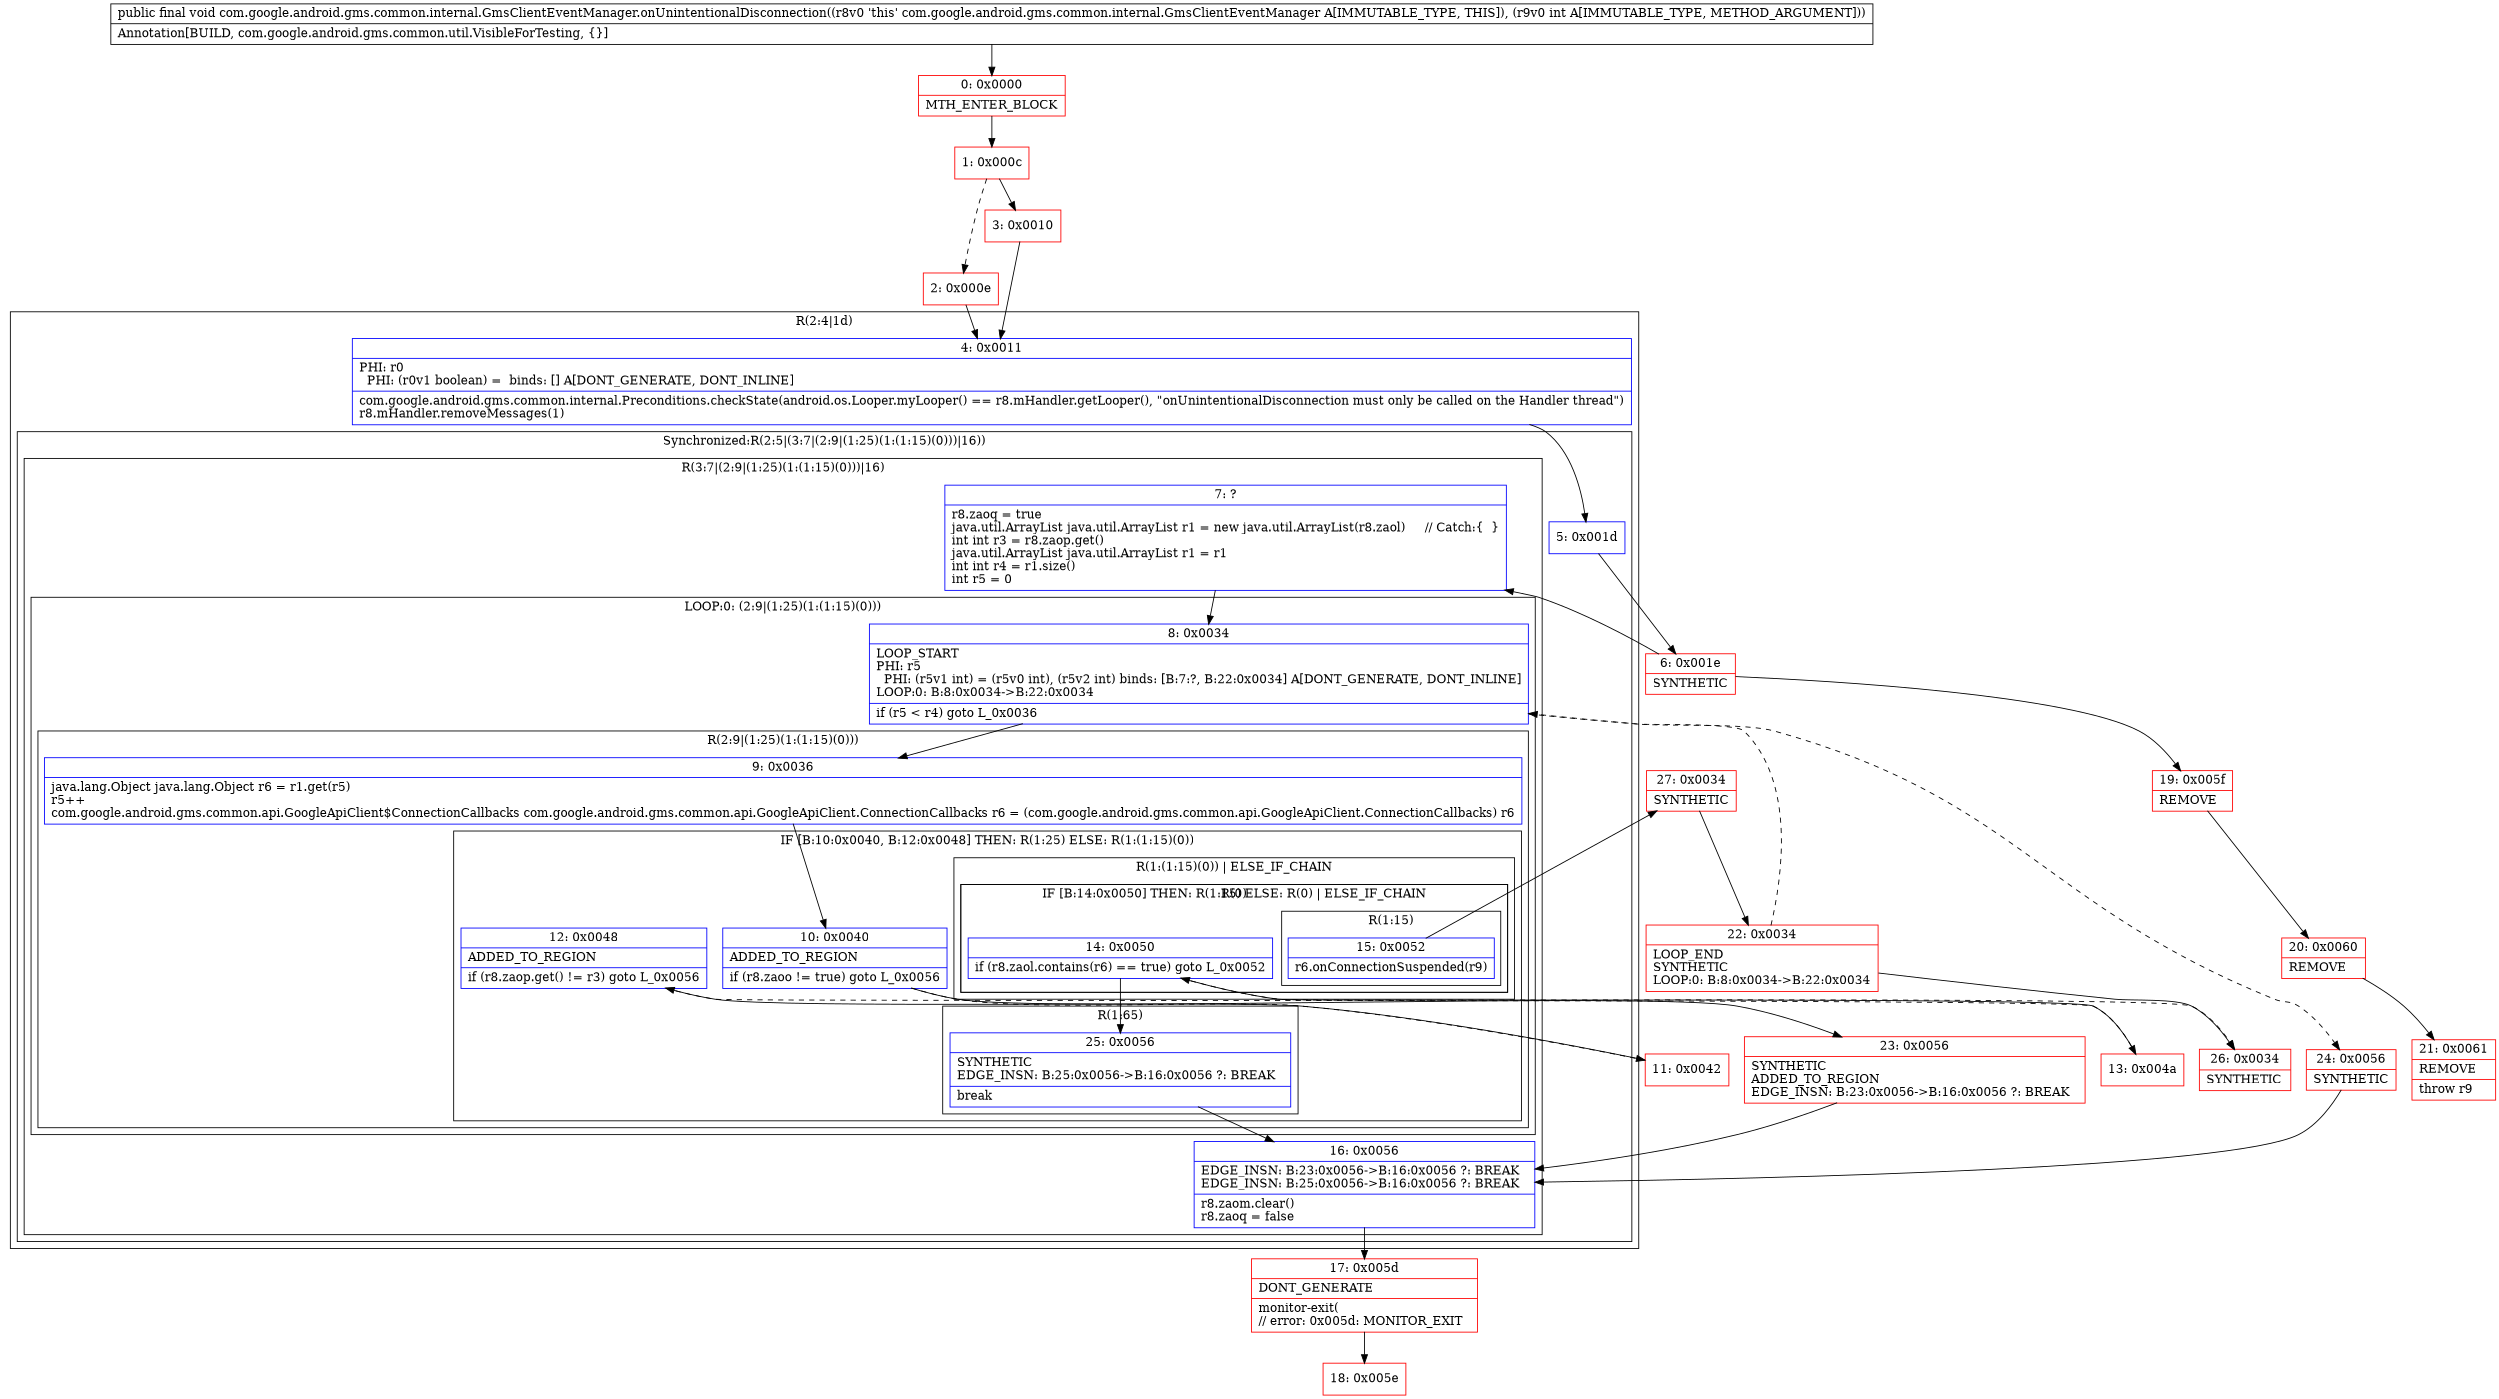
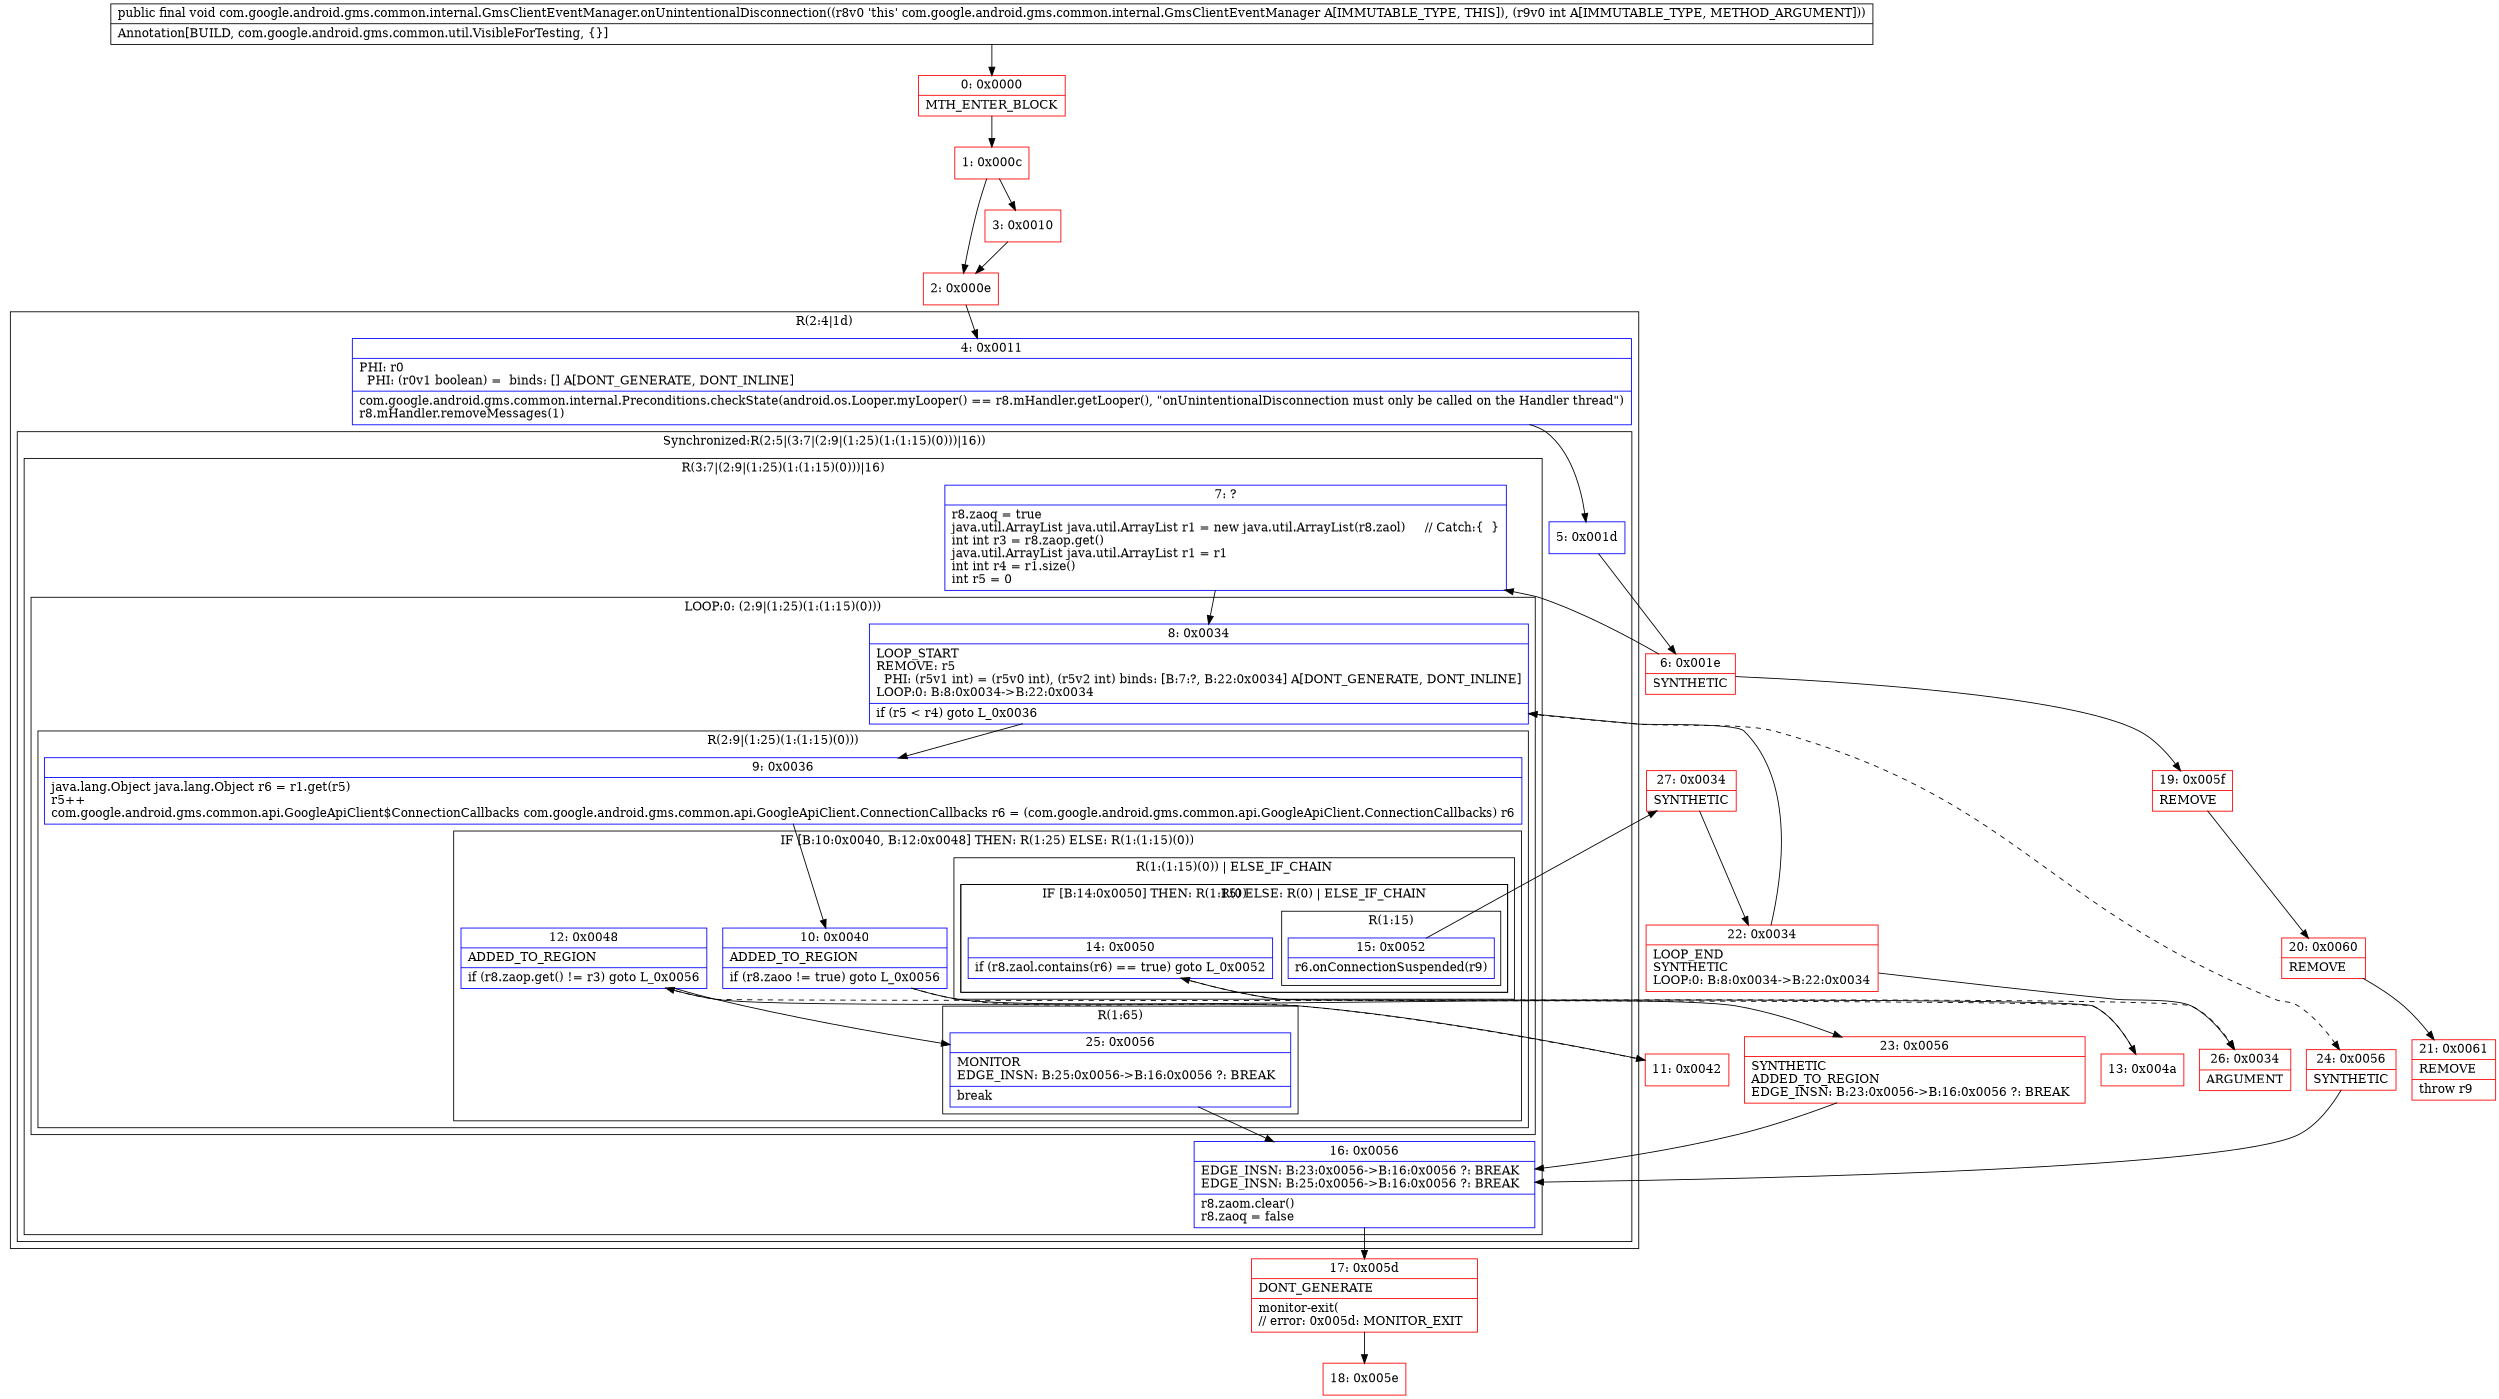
(974, 221) -> (974, 221)
(1011, 286) -> (995, 254)
(901, 667) -> (918, 667)
(1749, 738) -> (1749, 738)
(1120, 1012) -> (807, 1019)
(995, 1063) -> (989, 1063)
(2244, 1080) -> (2245, 1080)
